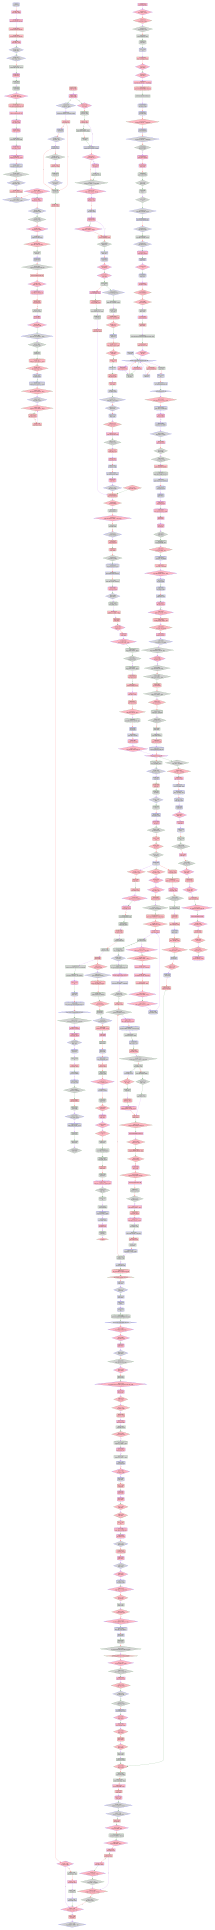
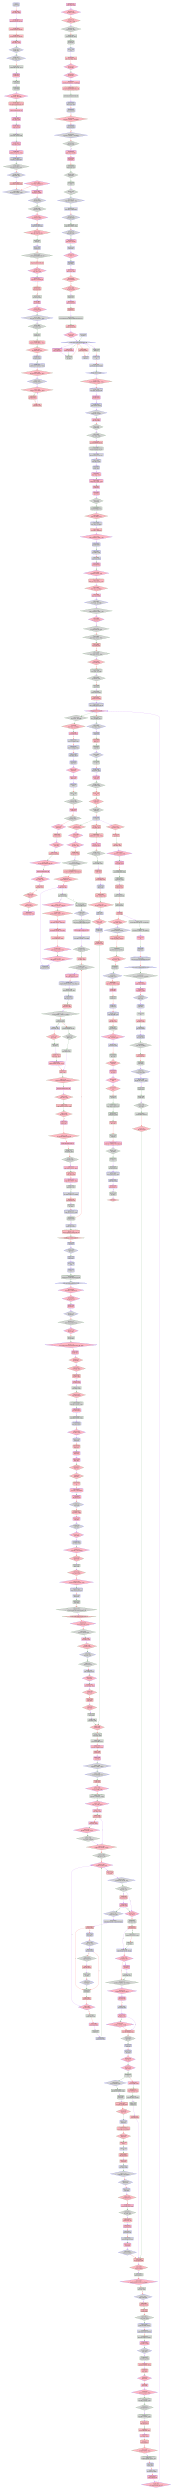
none -> (141, 1114)
none -> (124, 1889)
